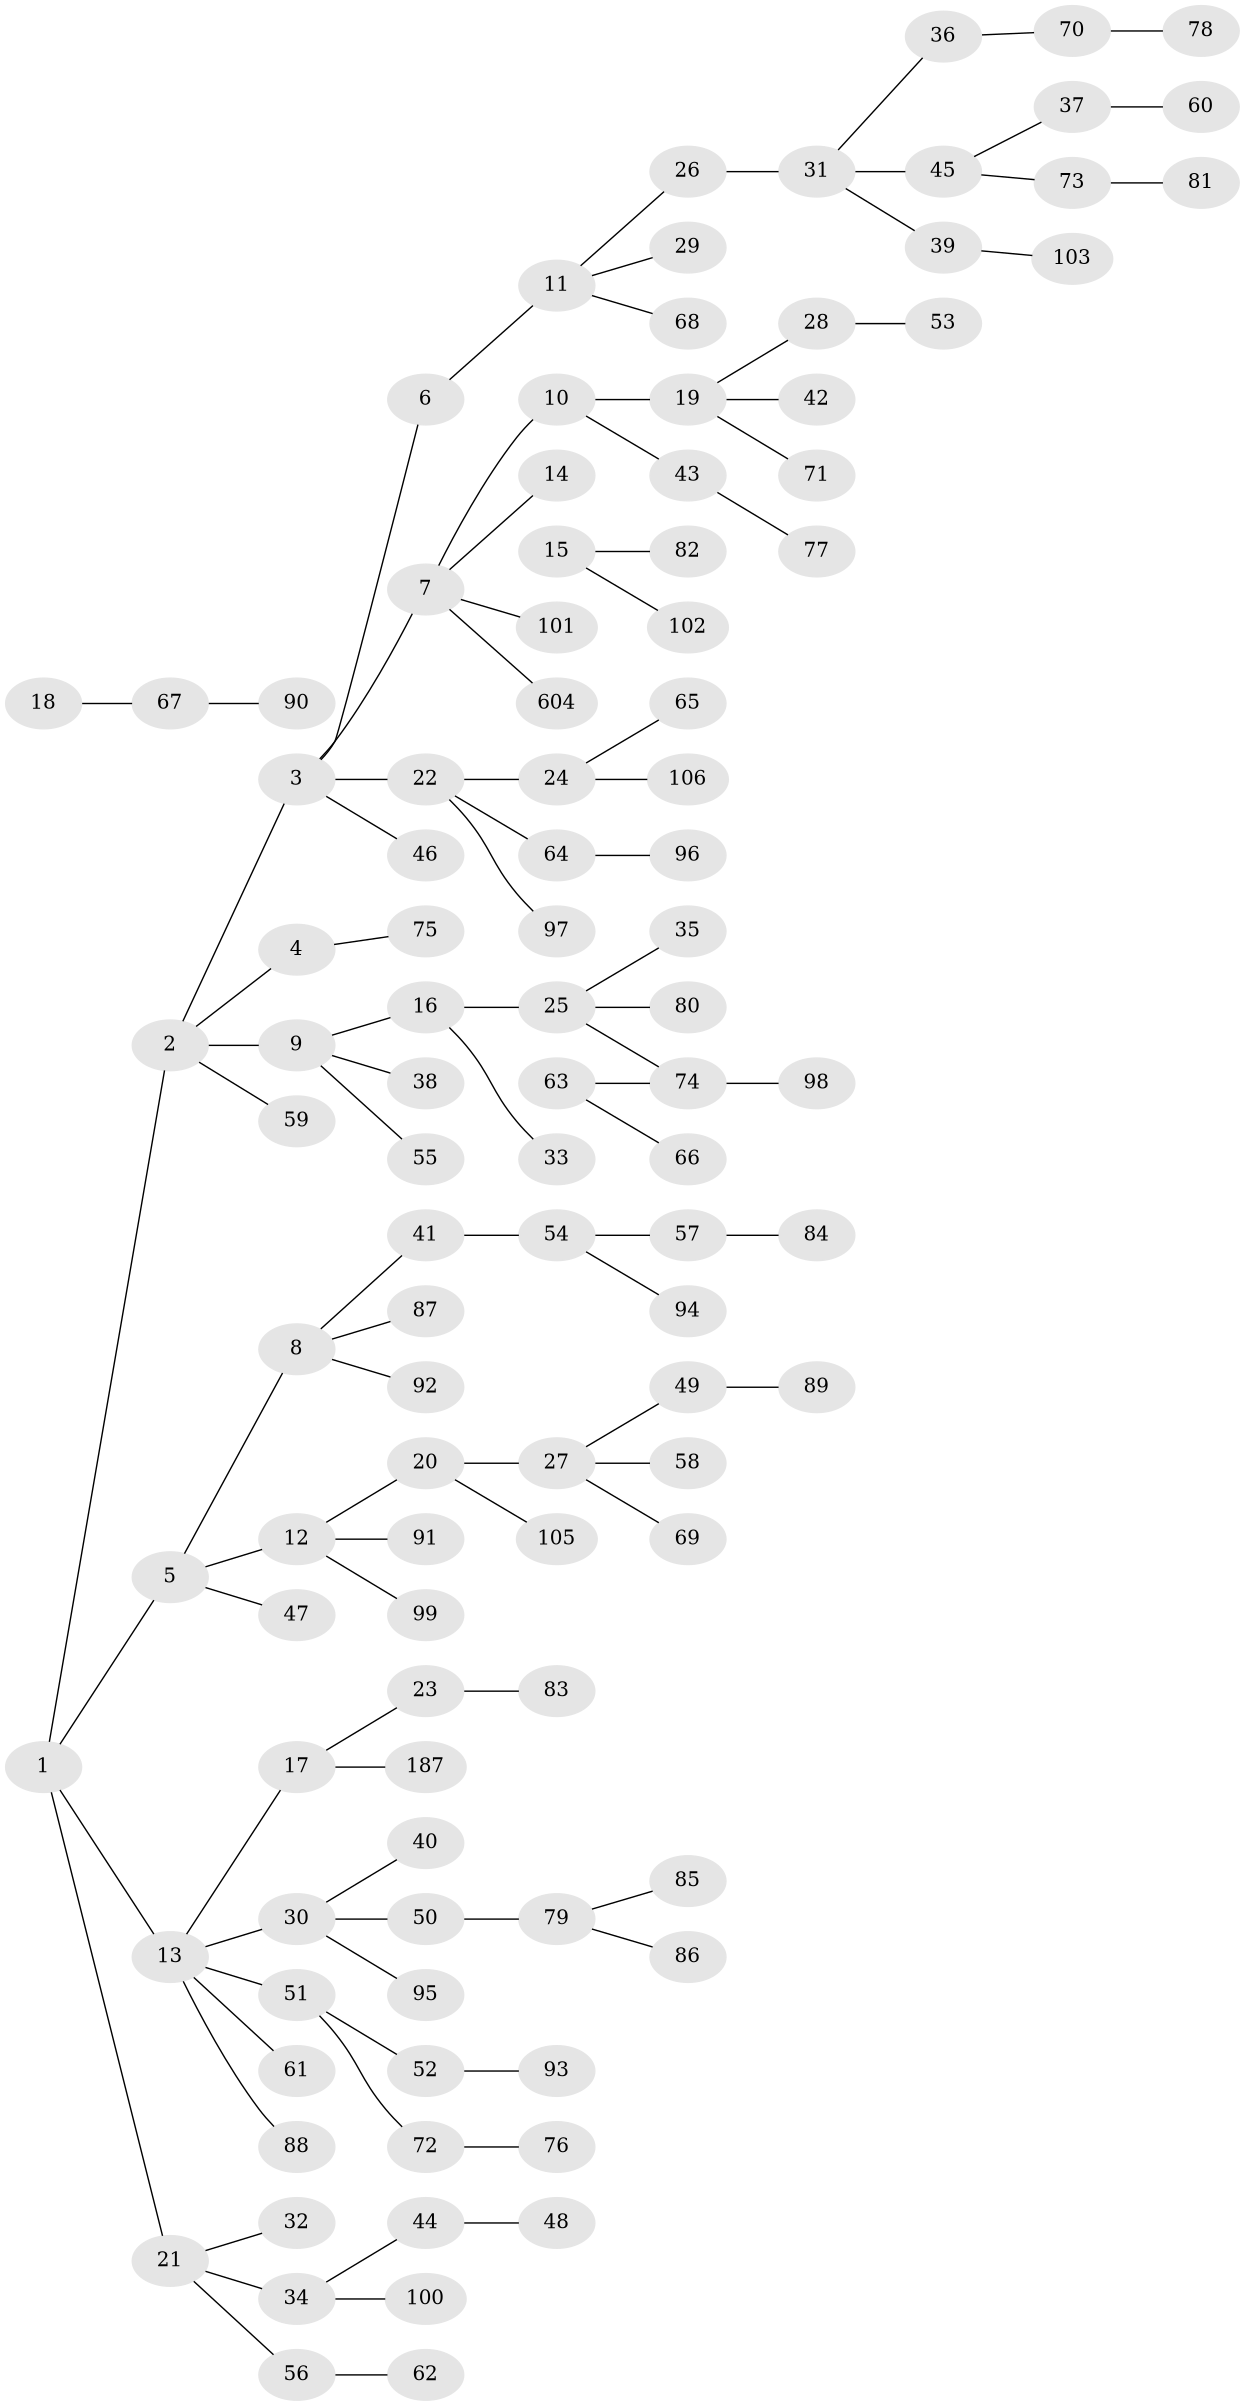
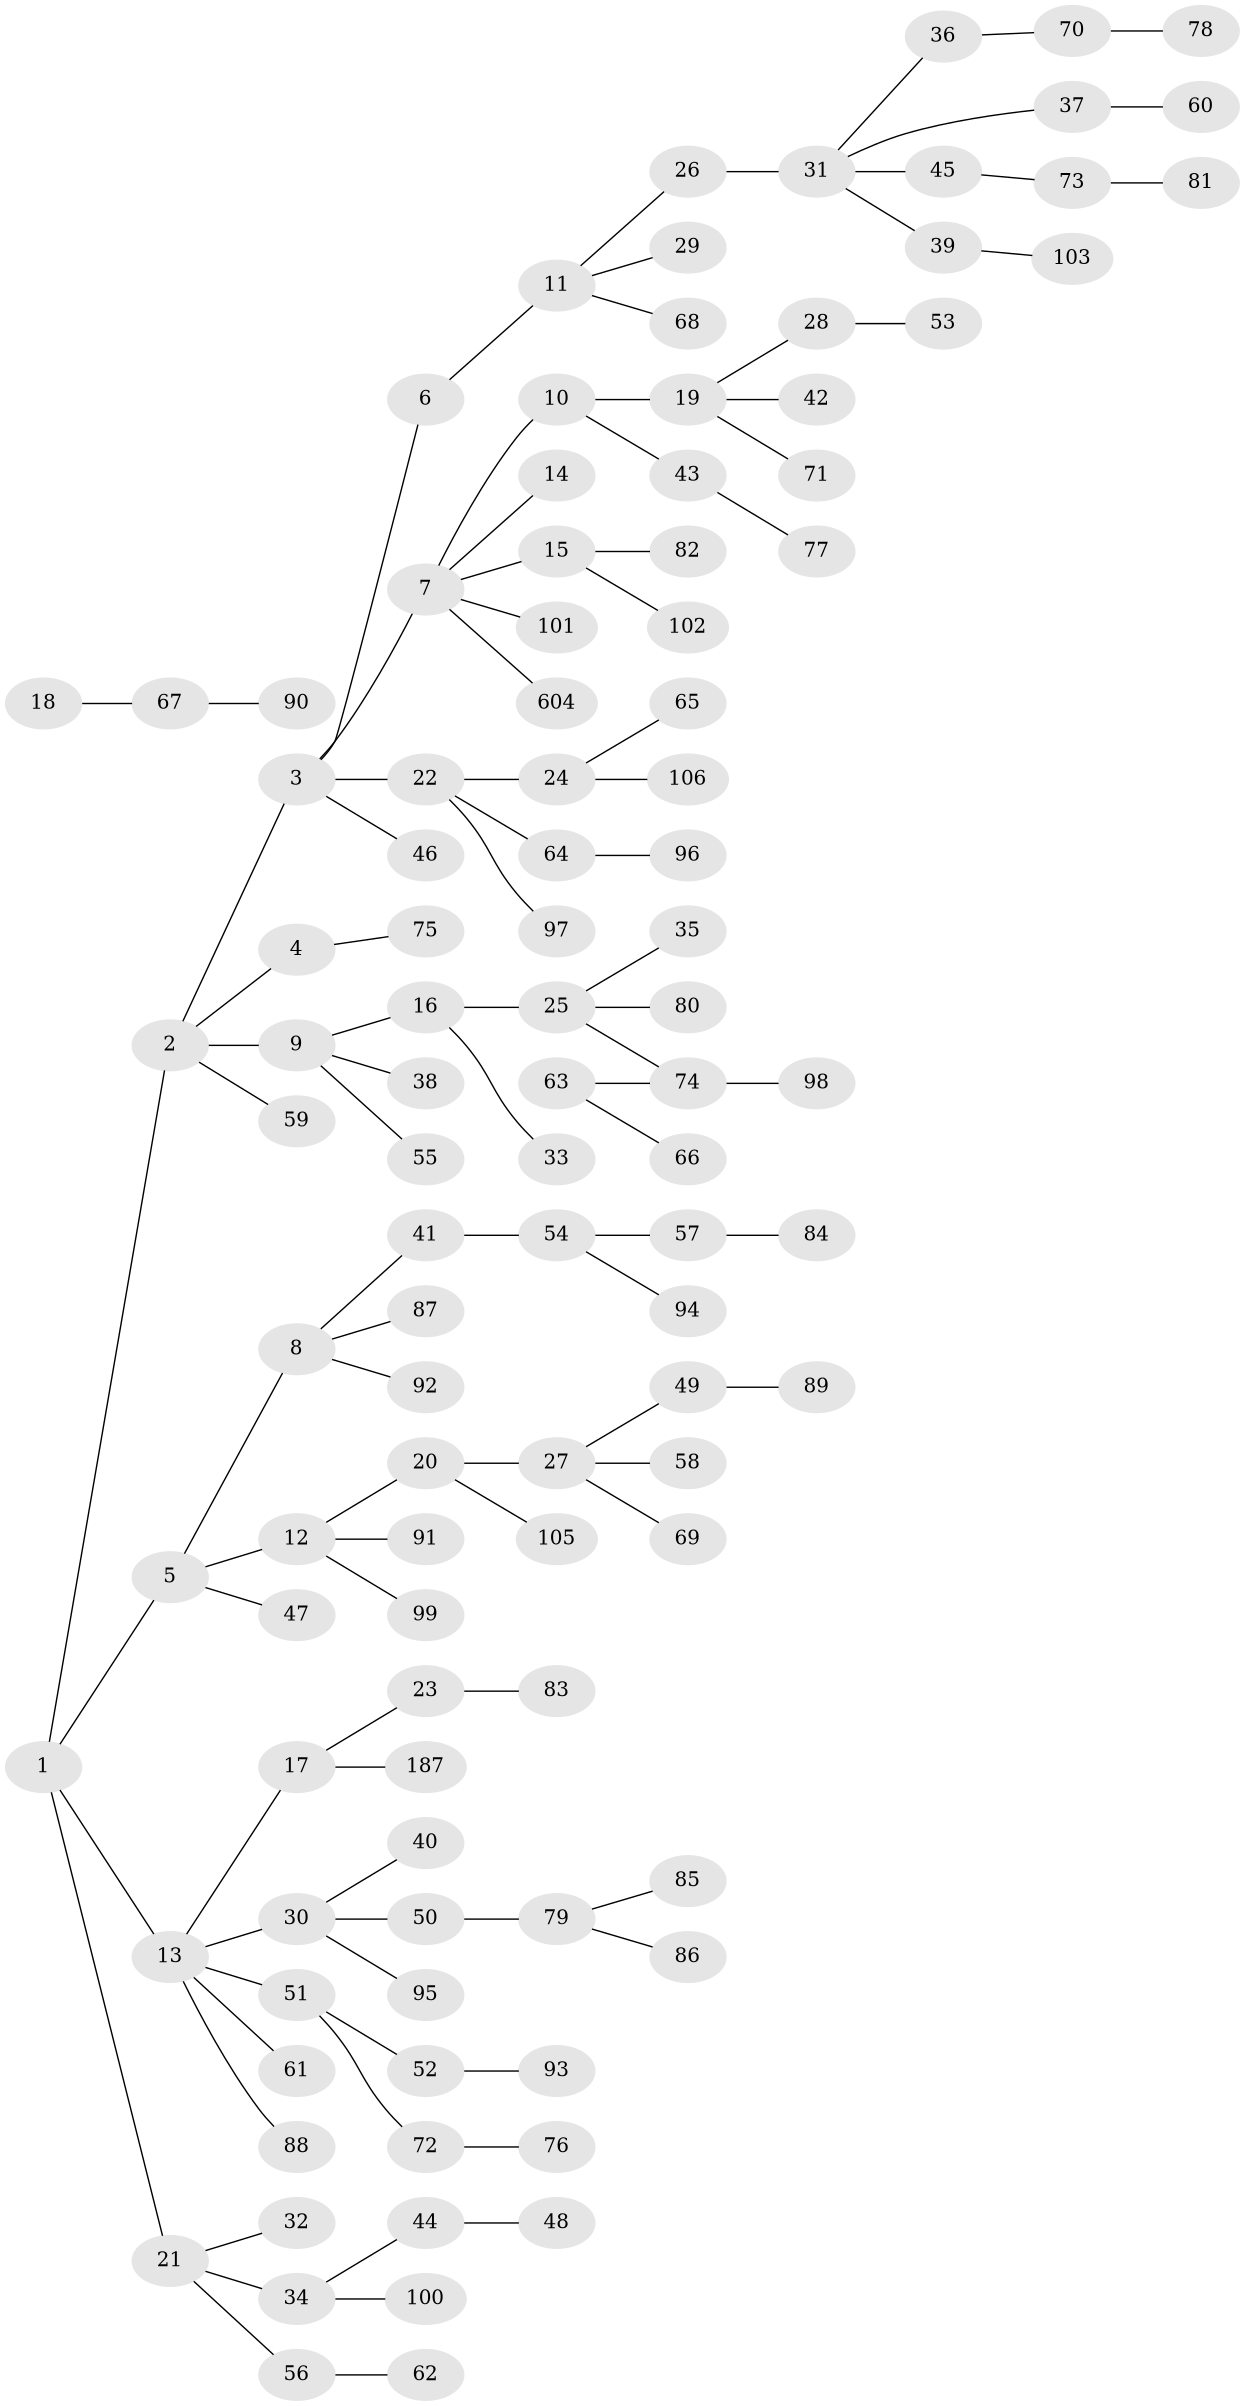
(1008, 139) -> (939, 125)
none -> (491, 571)
